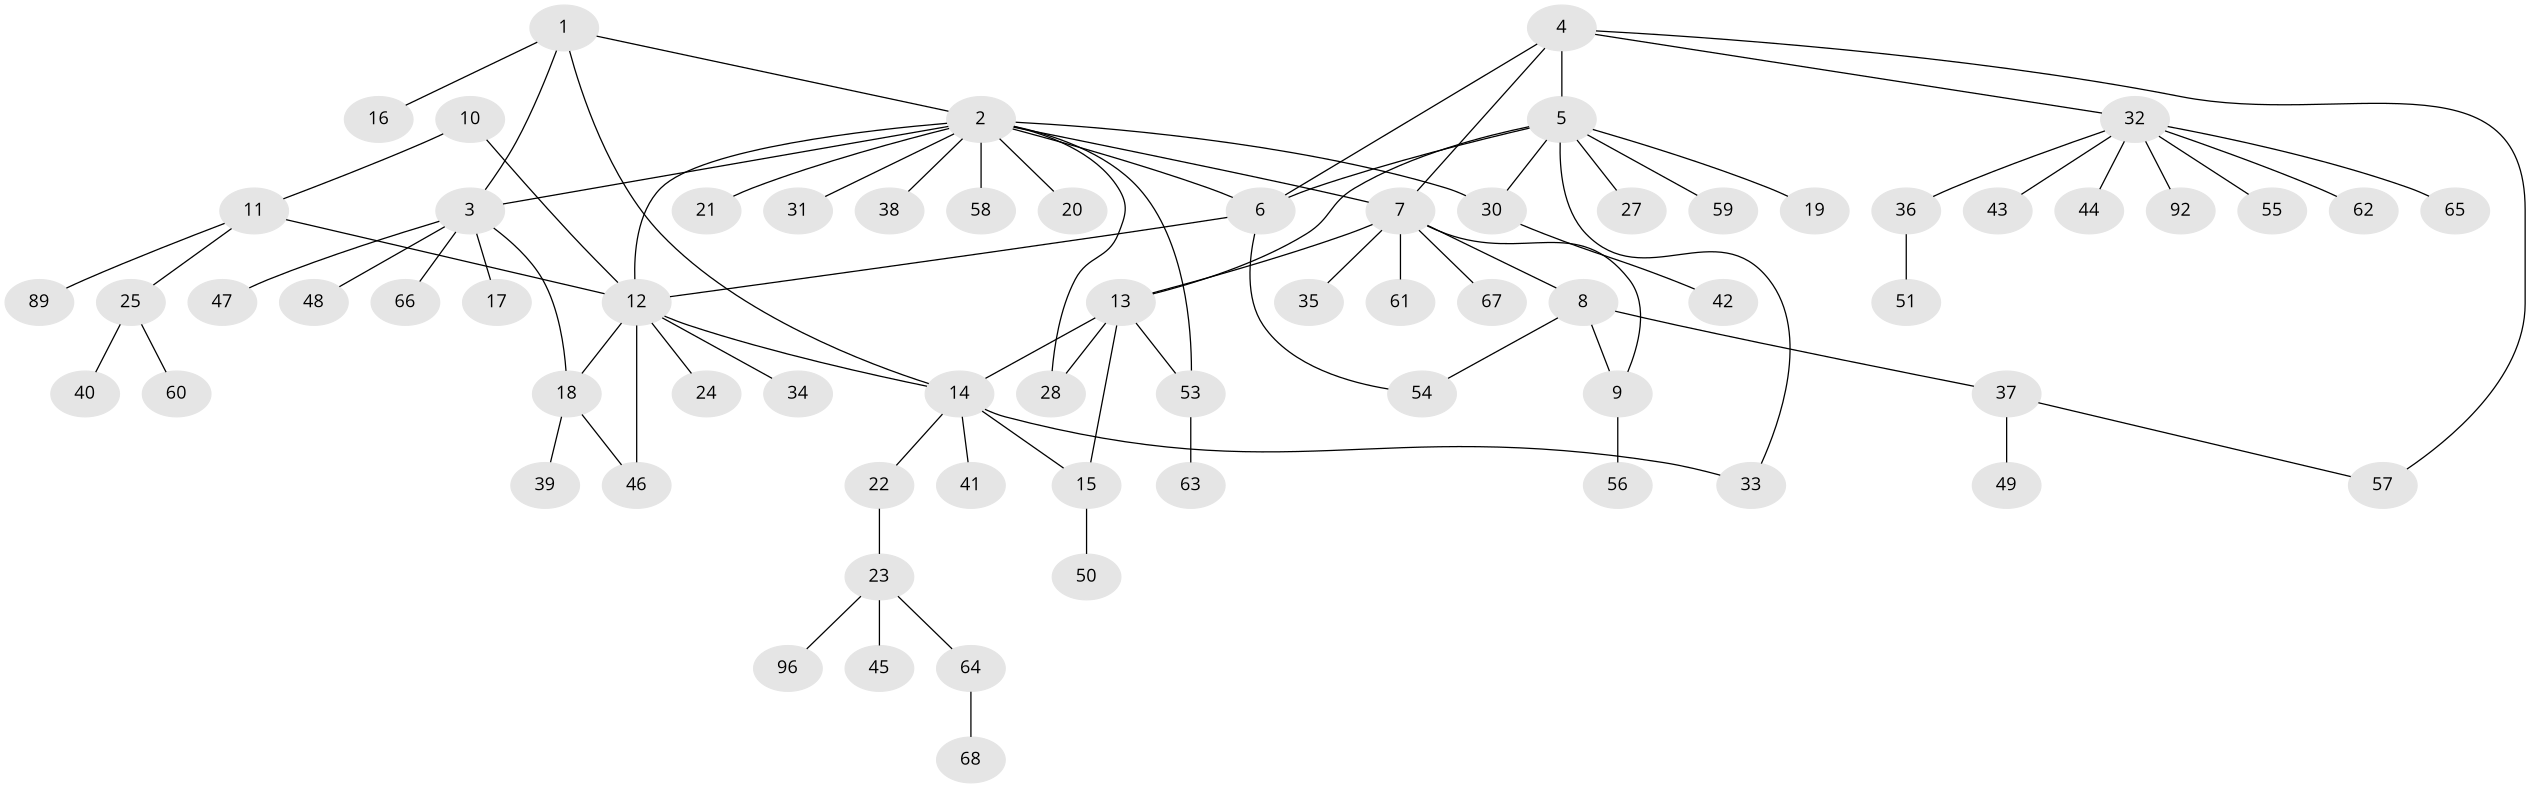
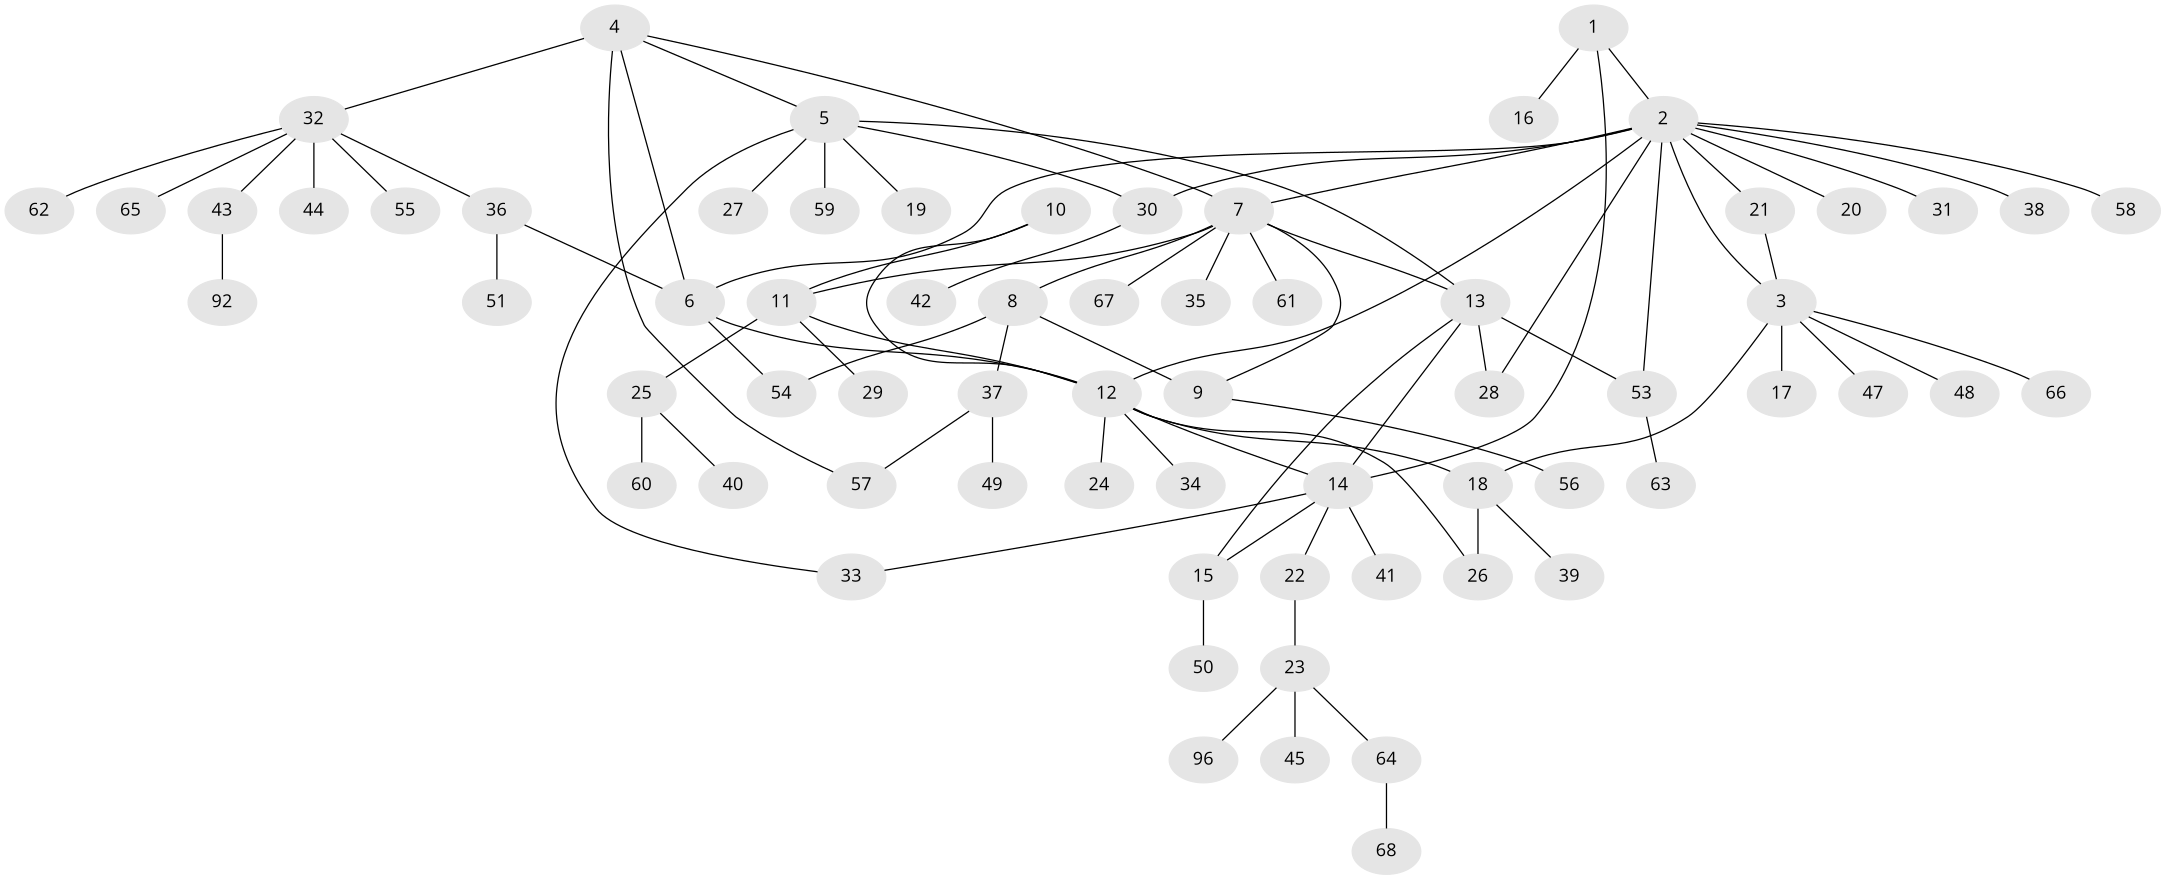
(526, 123) -> (1771, 256)
(2158, 165) -> (222, 257)
(1354, 175) -> (594, 257)
none -> (1055, 261)
(39, 302) -> (873, 394)
(637, 485) -> (1478, 577)
